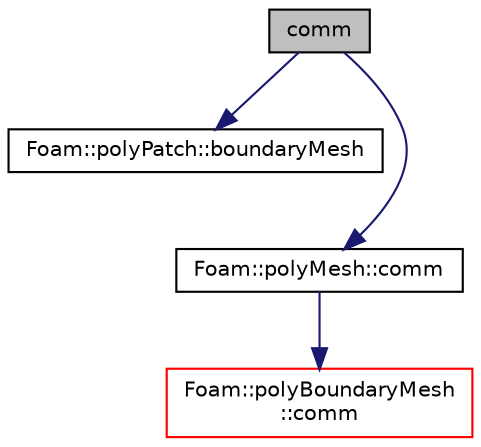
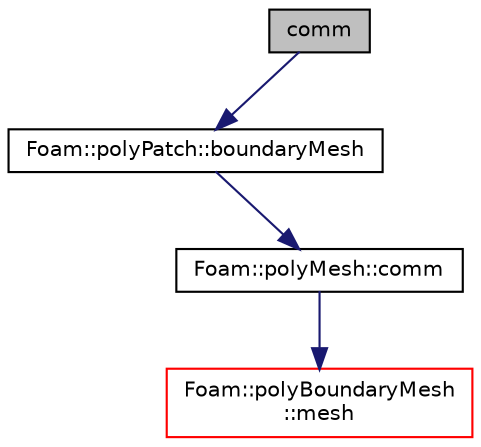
(405, 140) -> (250, 203)
(320, 403) -> (320, 403)
